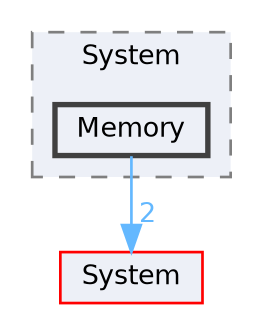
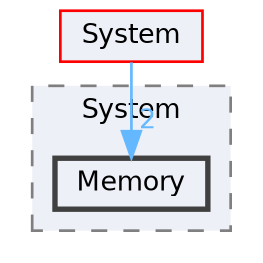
(131, 194) -> (131, 104)
